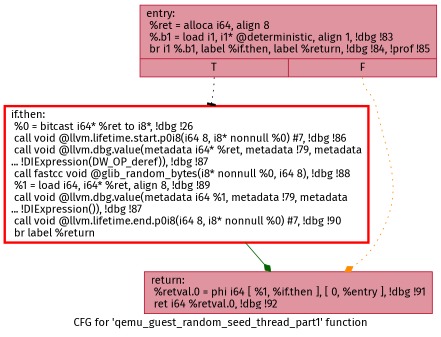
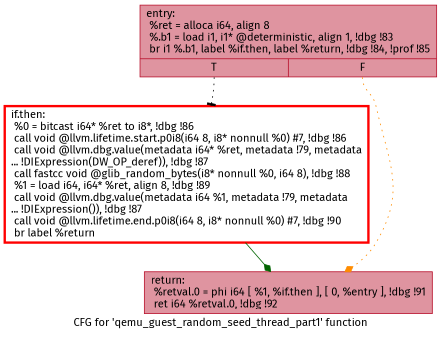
(103, 127) -> (103, 127)
